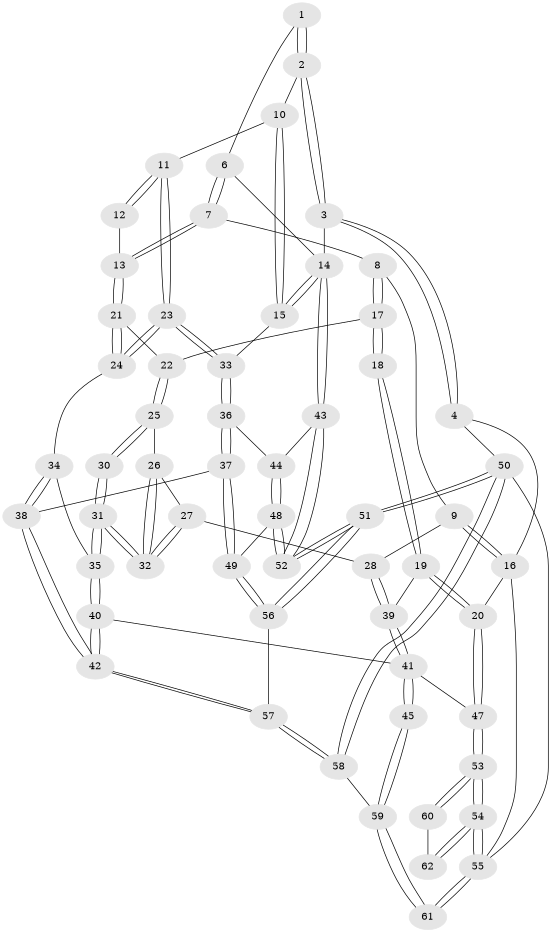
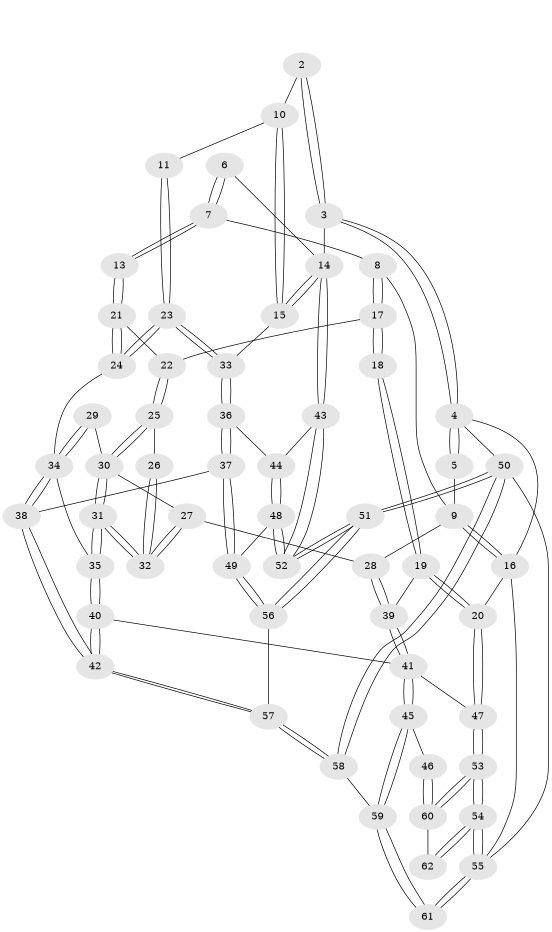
(302, 15) -> none
(120, 216) -> none
none -> (93, 416)
none -> (454, 466)
(171, 491) -> (135, 485)
none -> (428, 767)
